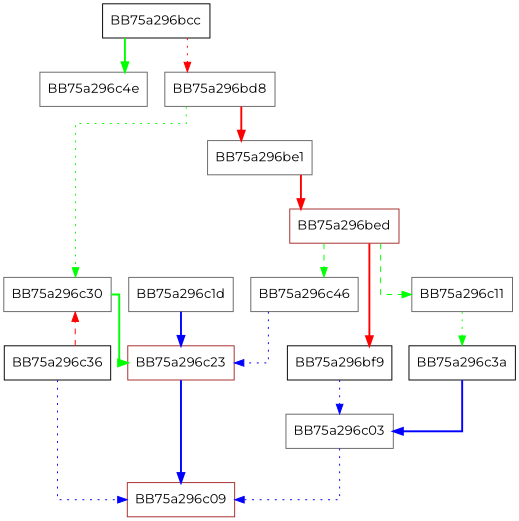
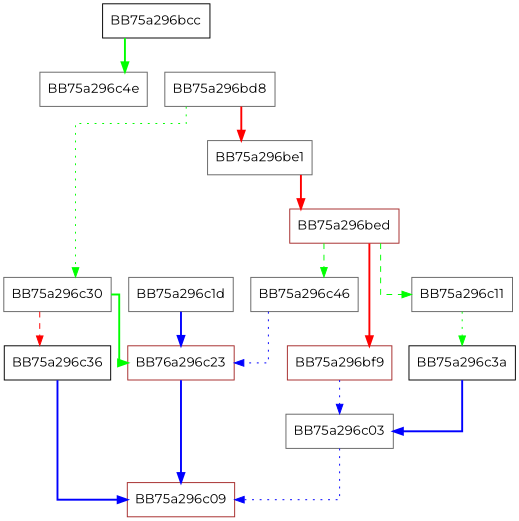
(187, 50) -> none
(75, 334) -> (40, 324)
(181, 363) -> (181, 363)
(340, 363) -> (340, 363)
(57, 470) -> (57, 470)
